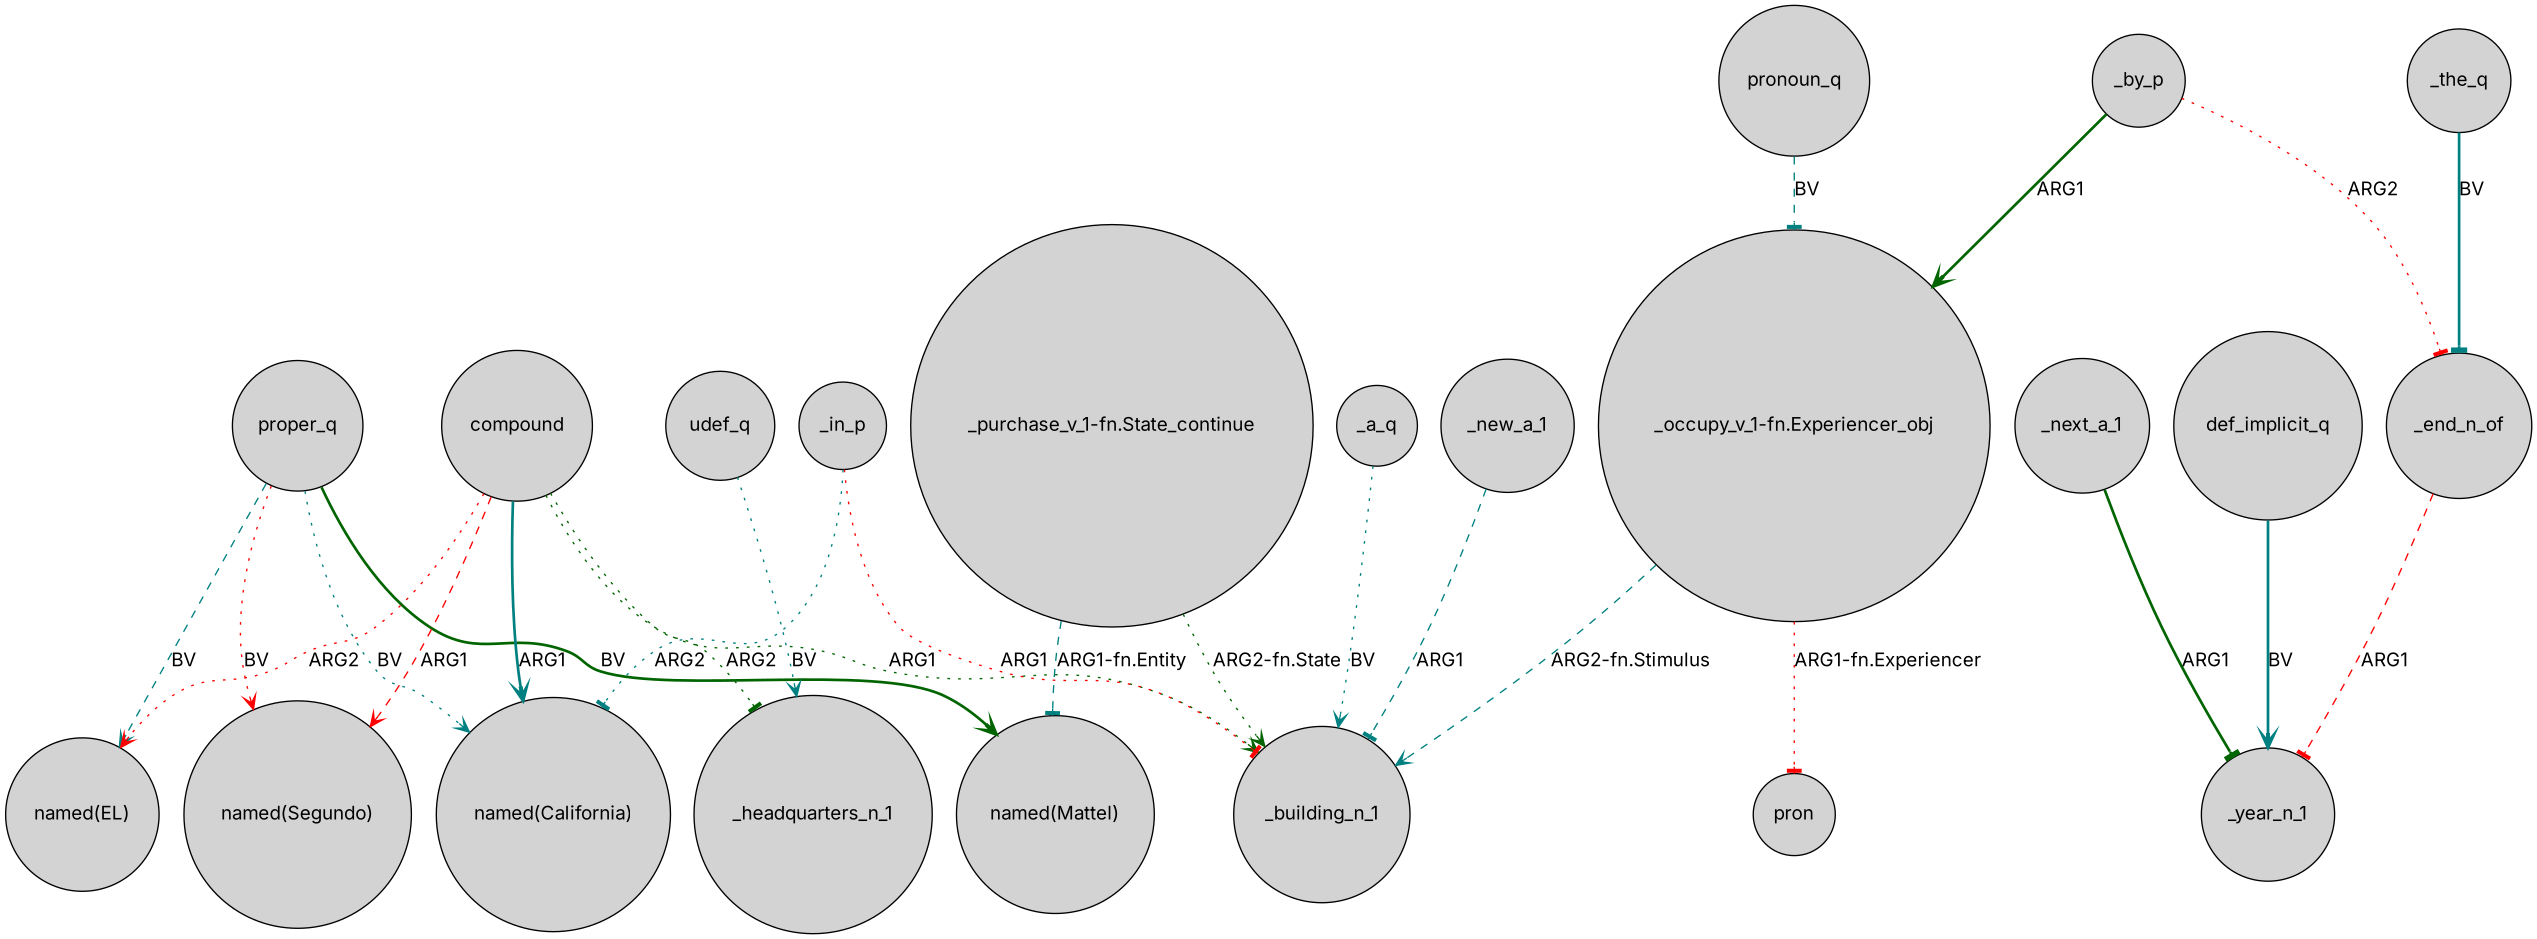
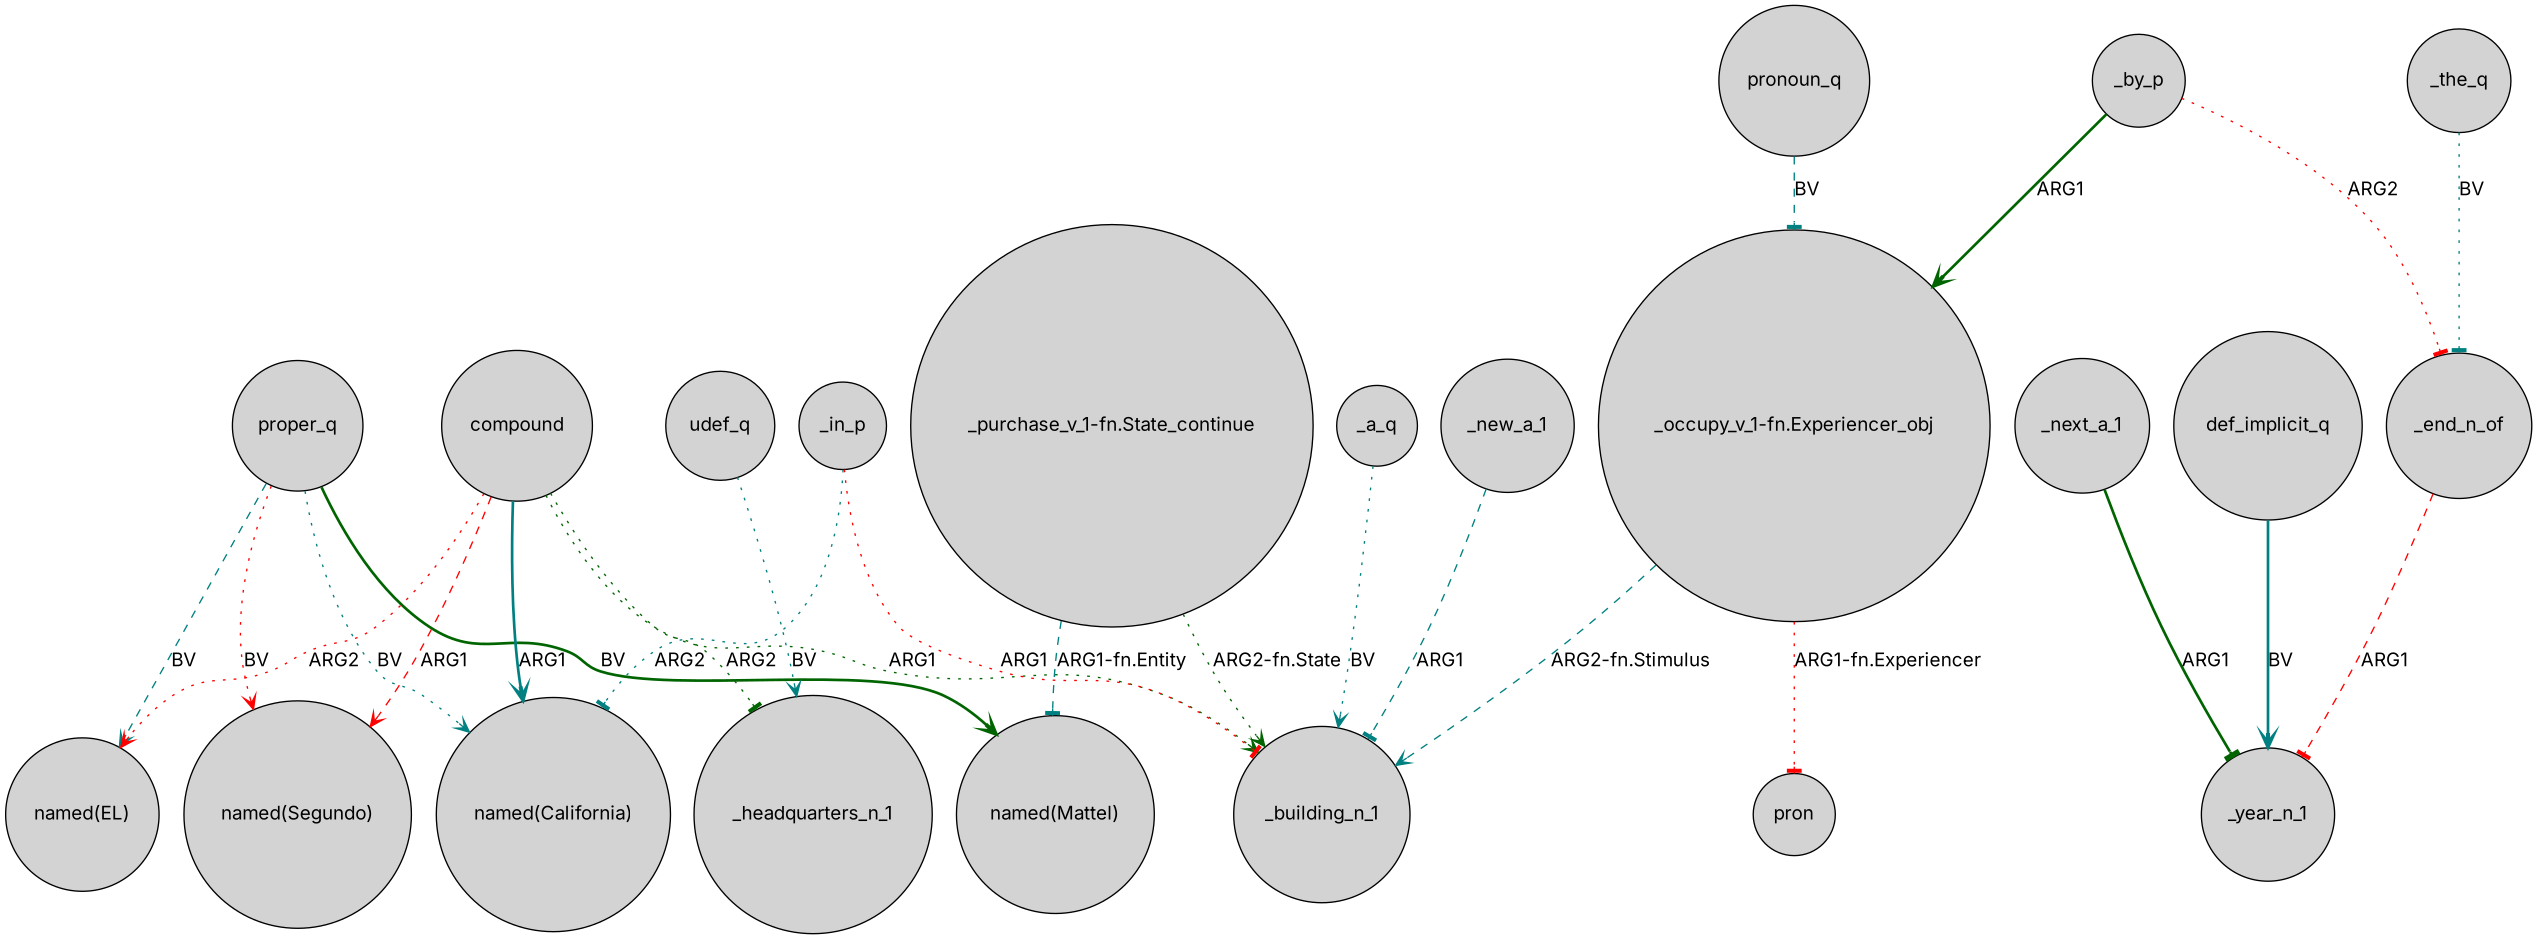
(2459, 239) -> (2459, 239)
